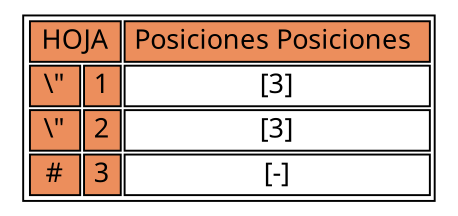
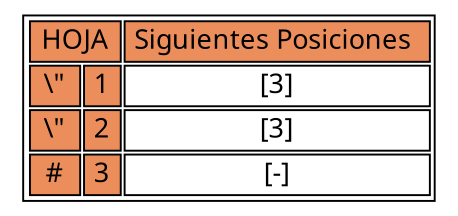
(277, 41) -> (277, 41)
